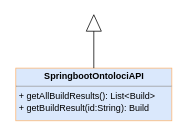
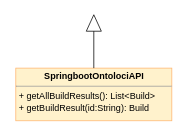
(94, 94) -> (94, 94)
